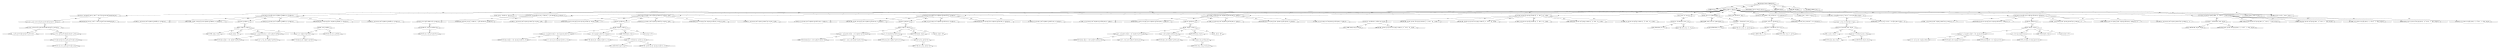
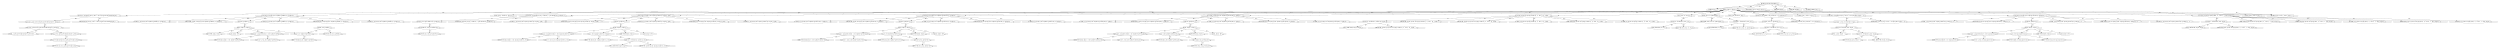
(1963, 37) -> (2019, 37)
